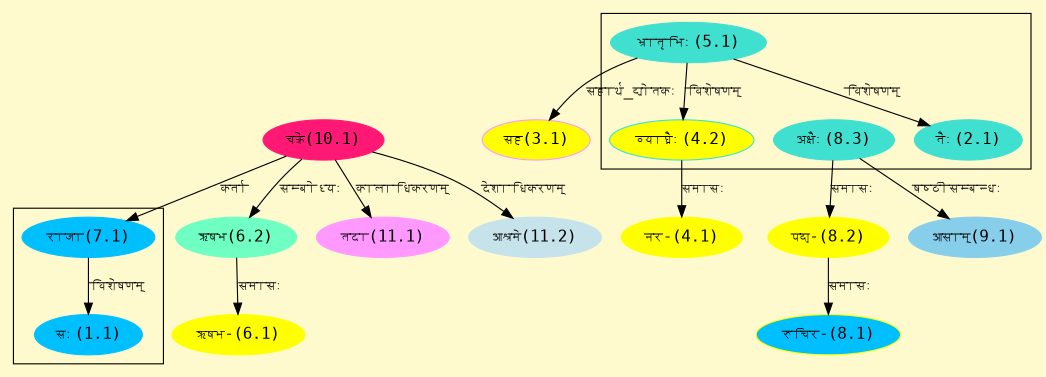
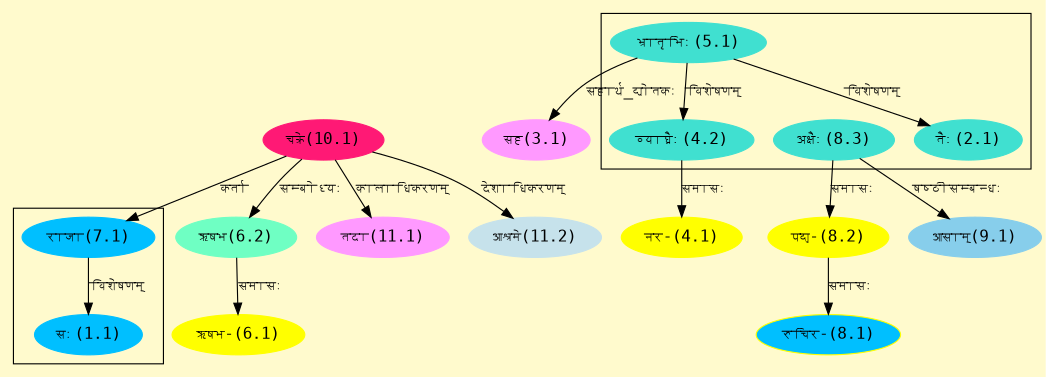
(536, 140) -> (536, 140)
(682, 140) -> (682, 140)
